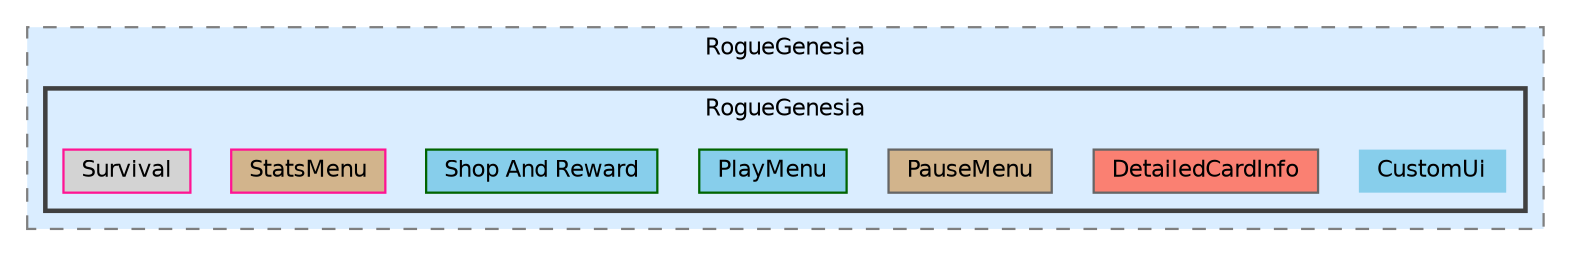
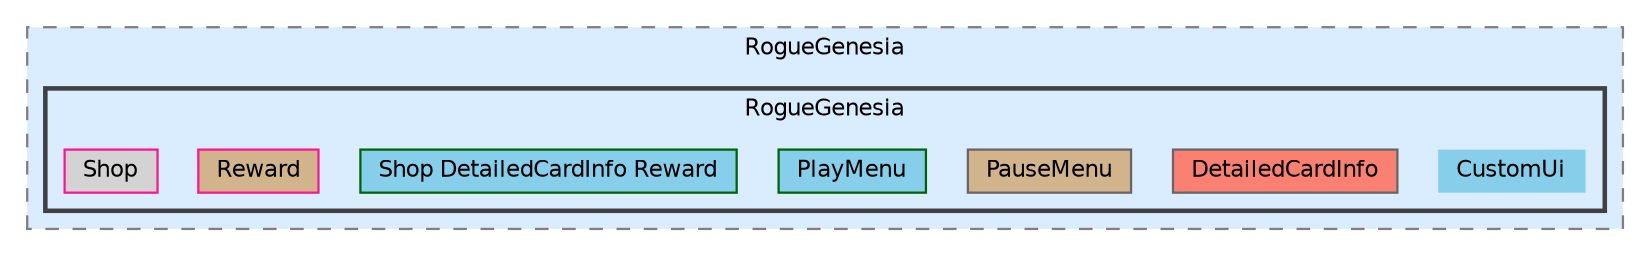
(127, 171) -> (111, 171)
(308, 171) -> (258, 171)
(542, 171) -> (549, 171)
